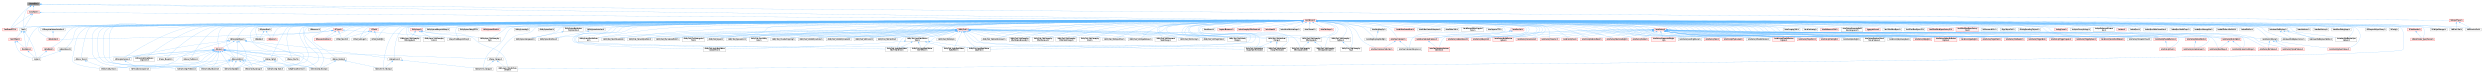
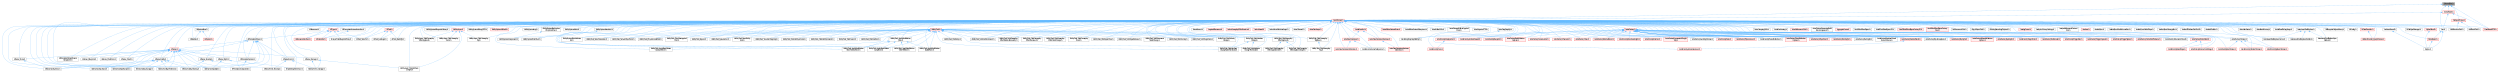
(15, 39) -> none
(2165, 39) -> (1446, 39)
